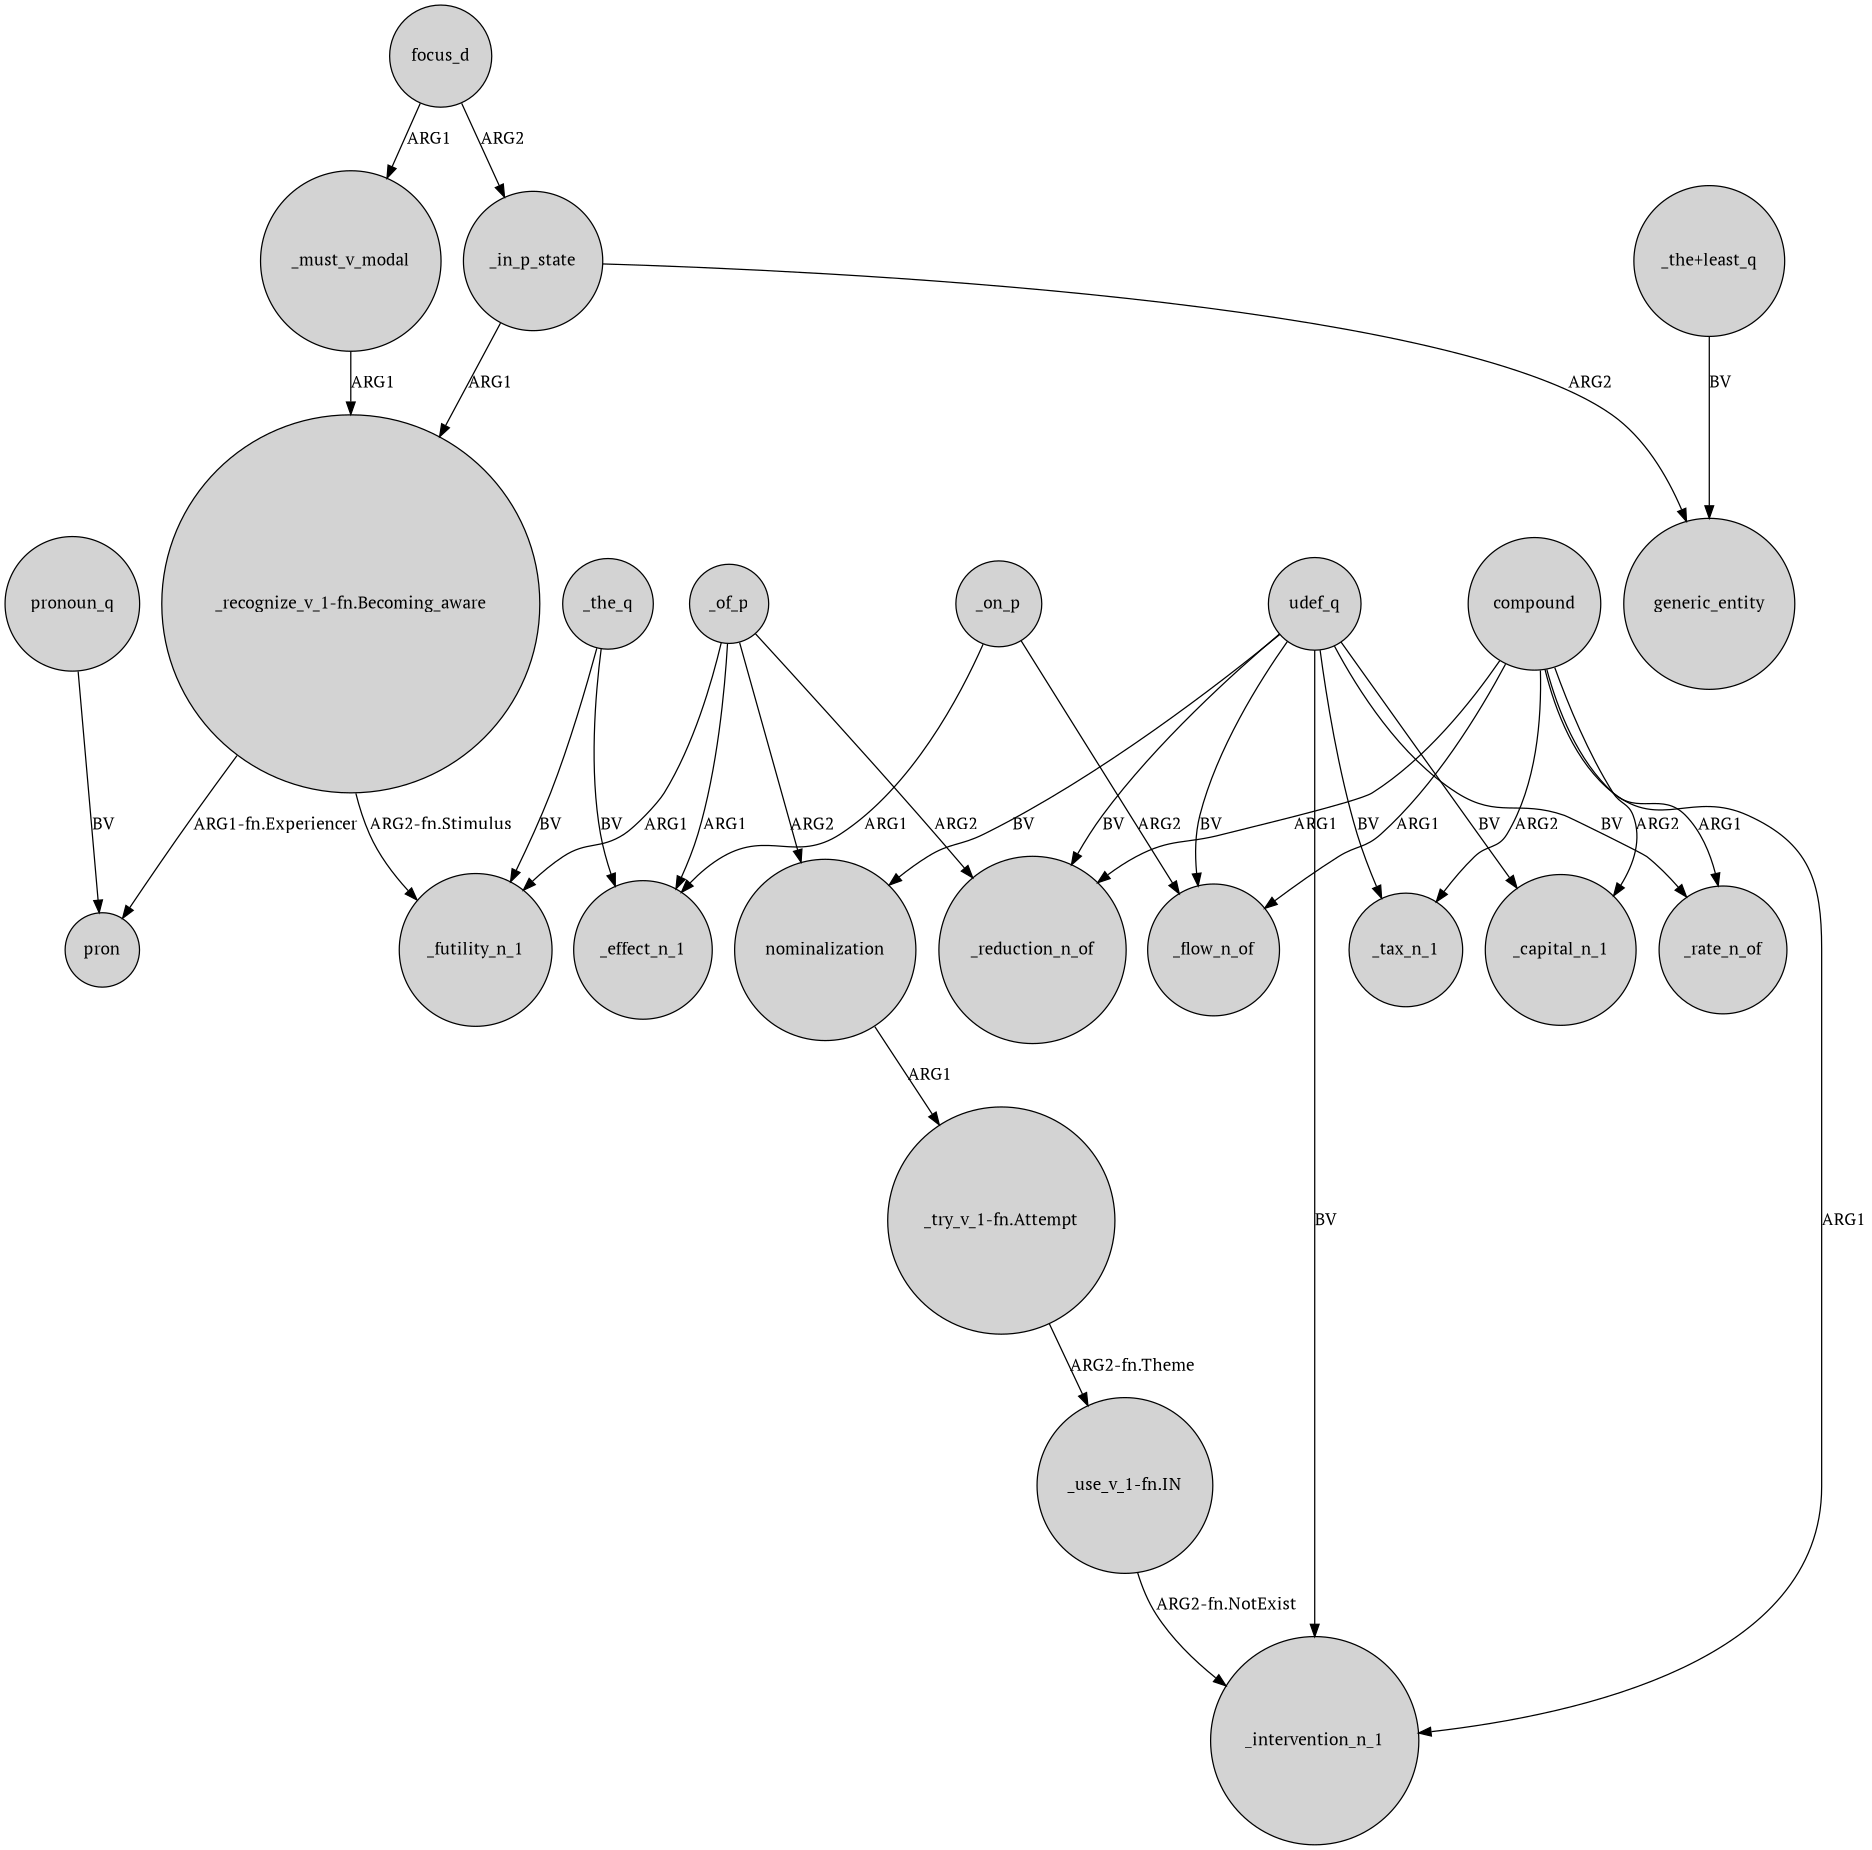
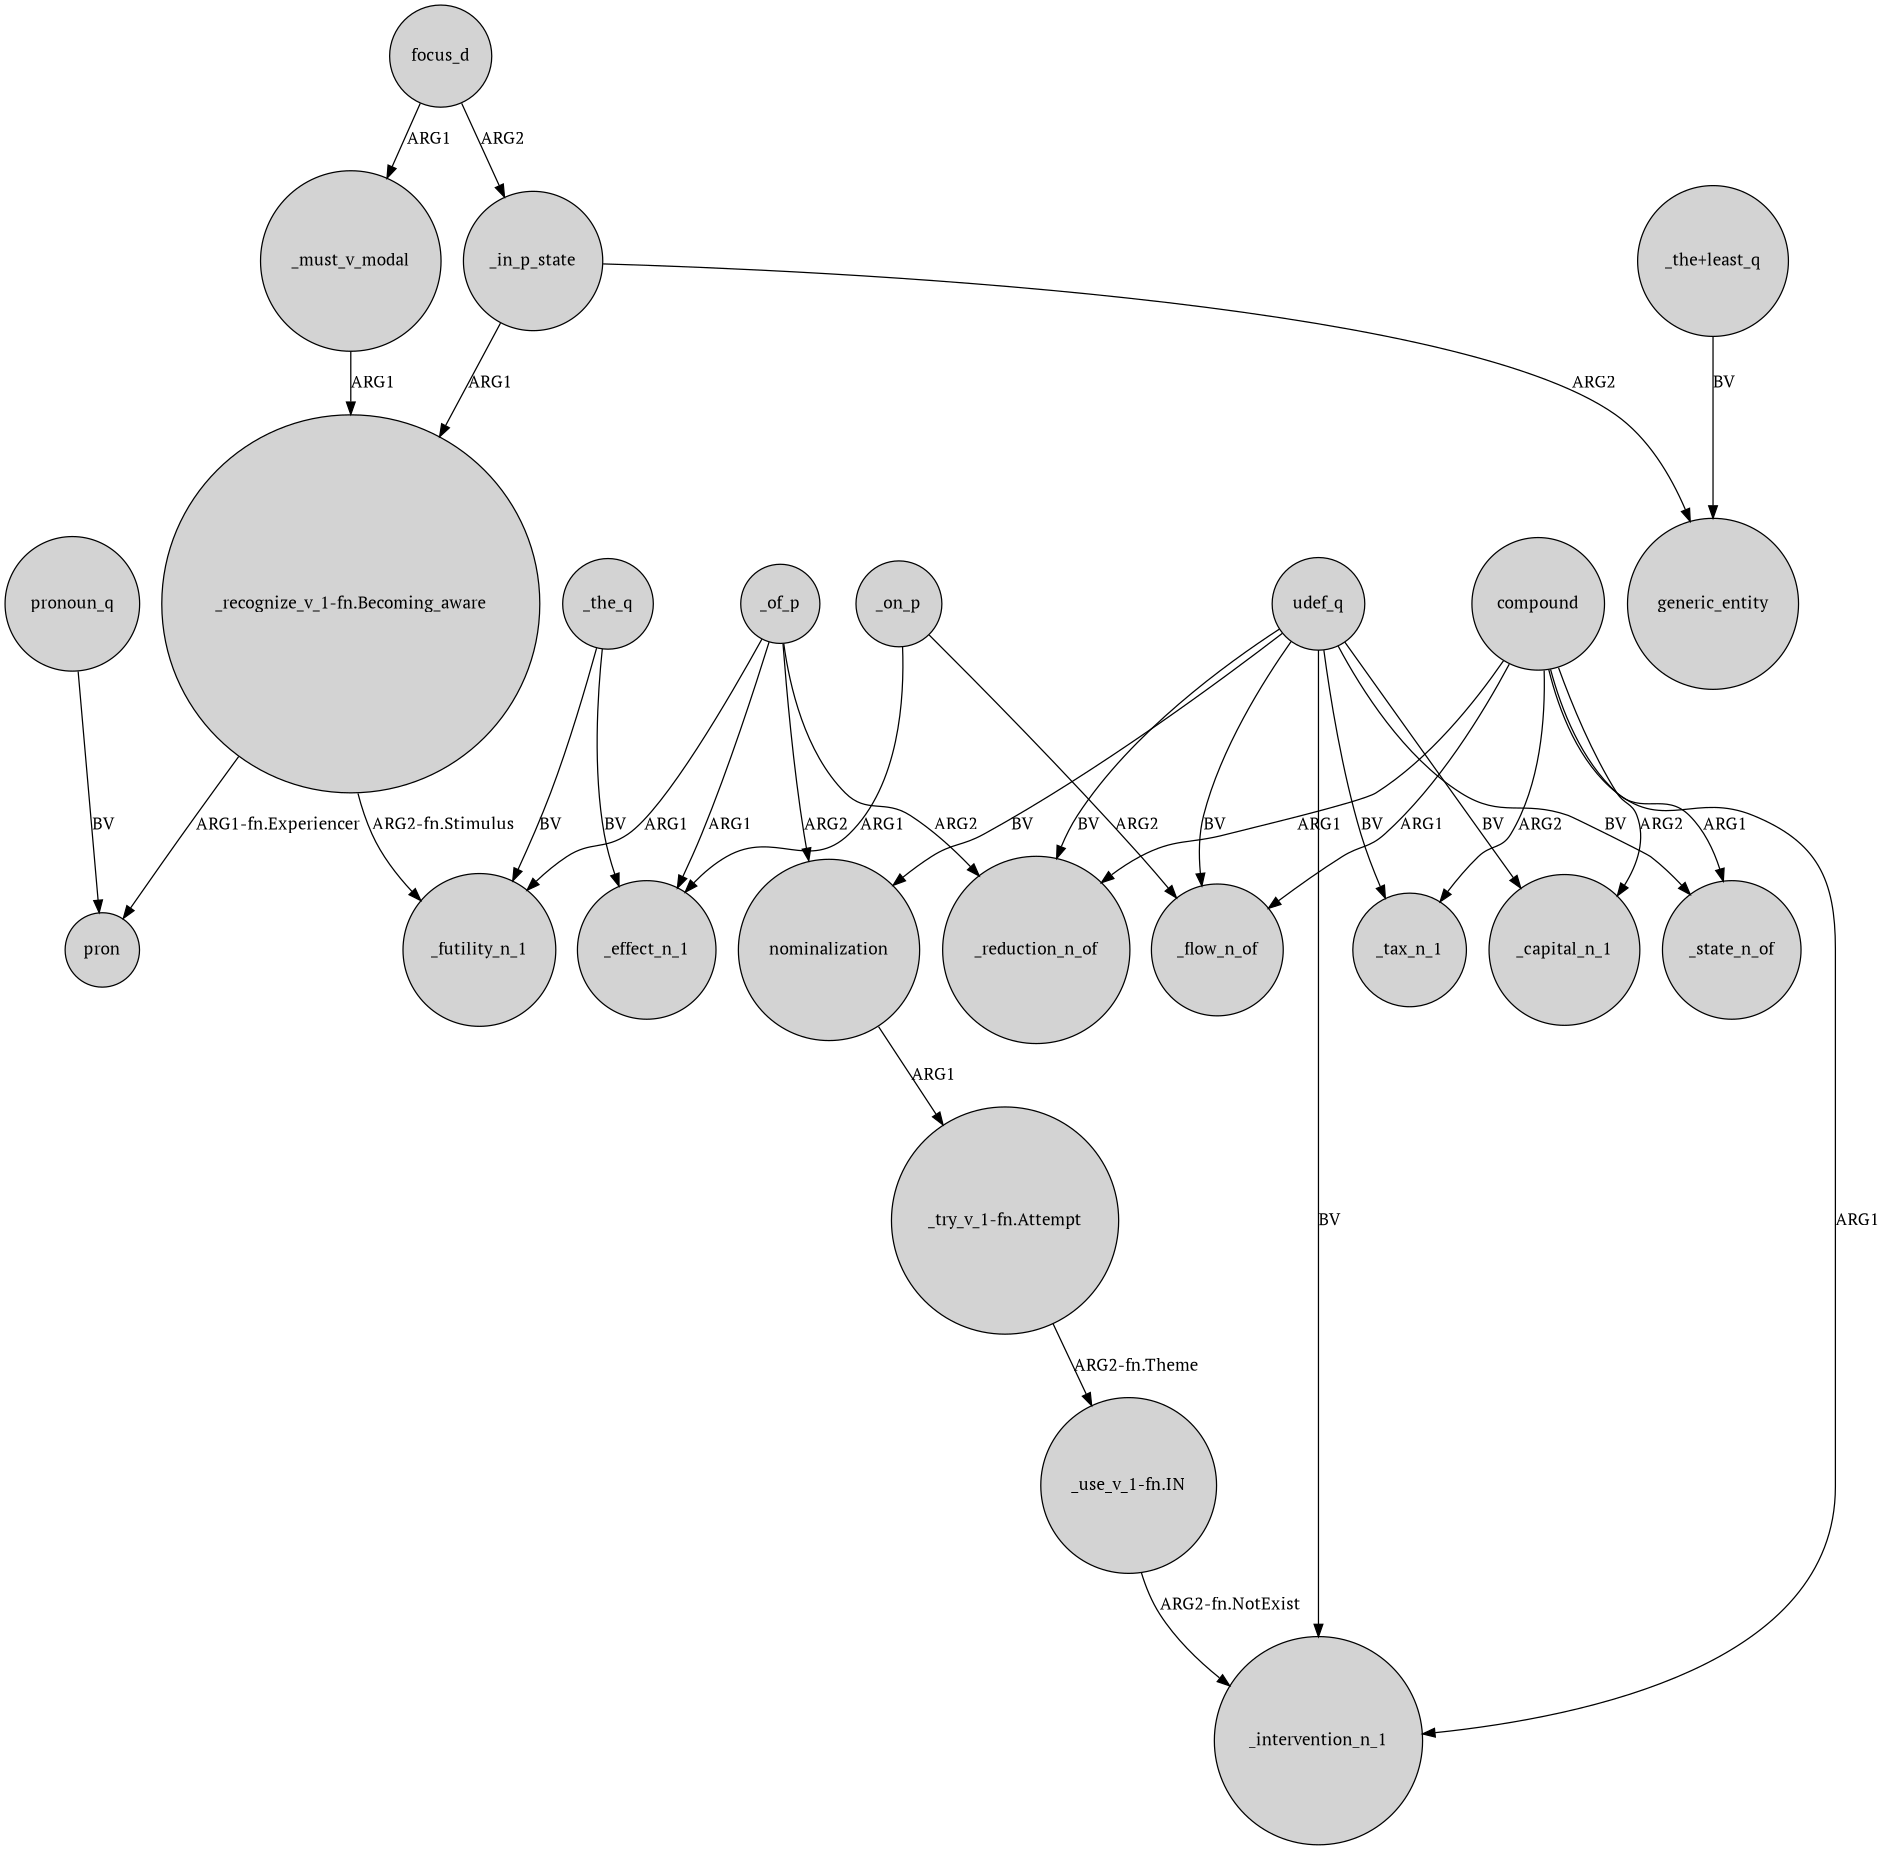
(1723, 950) -> (1732, 950)
